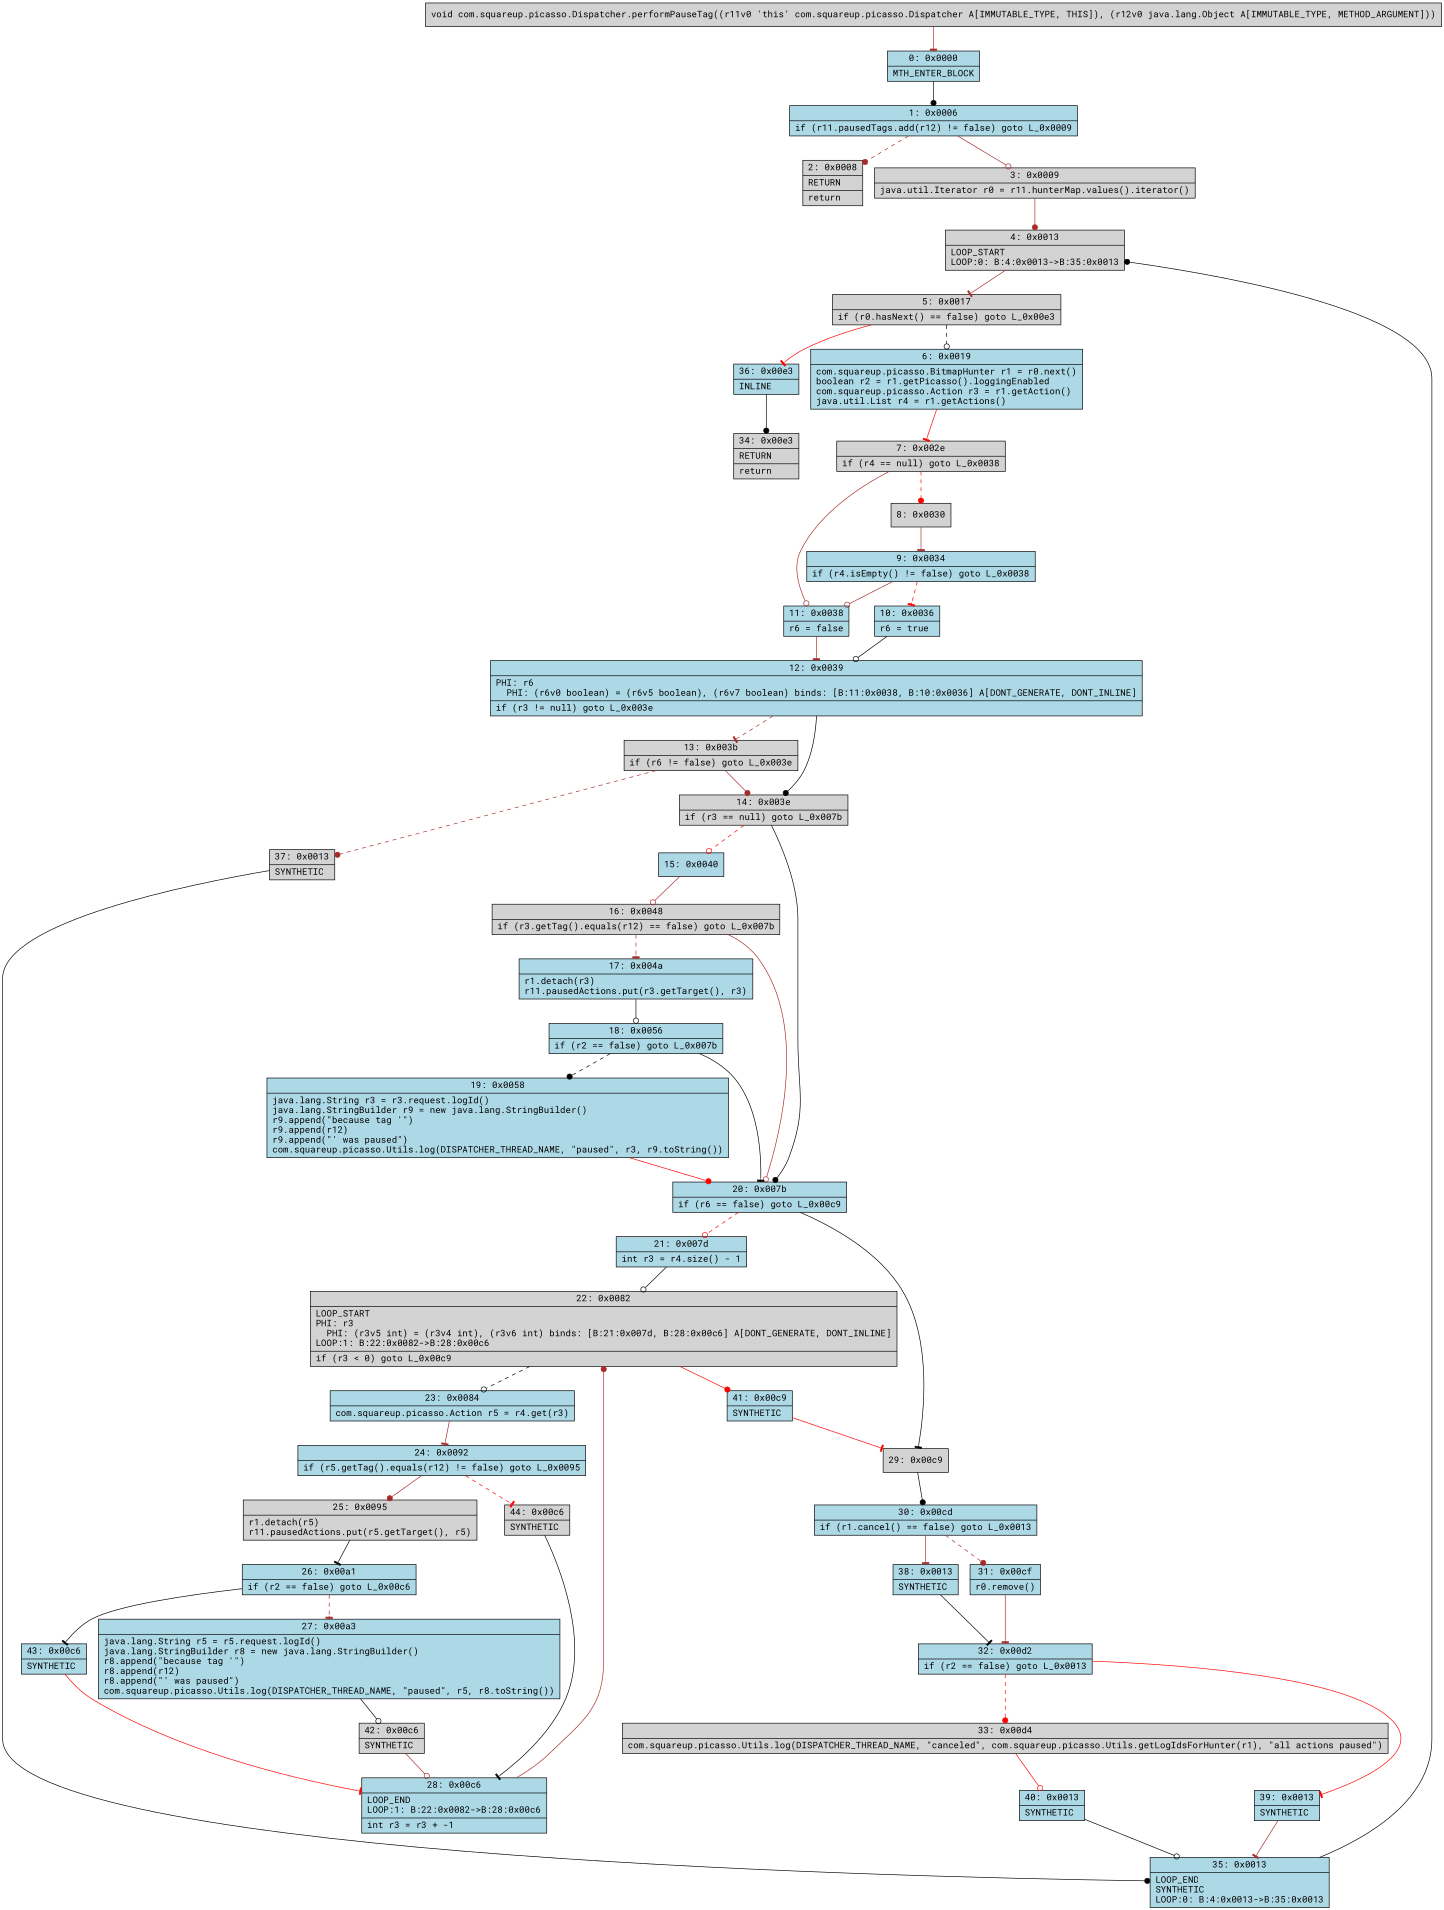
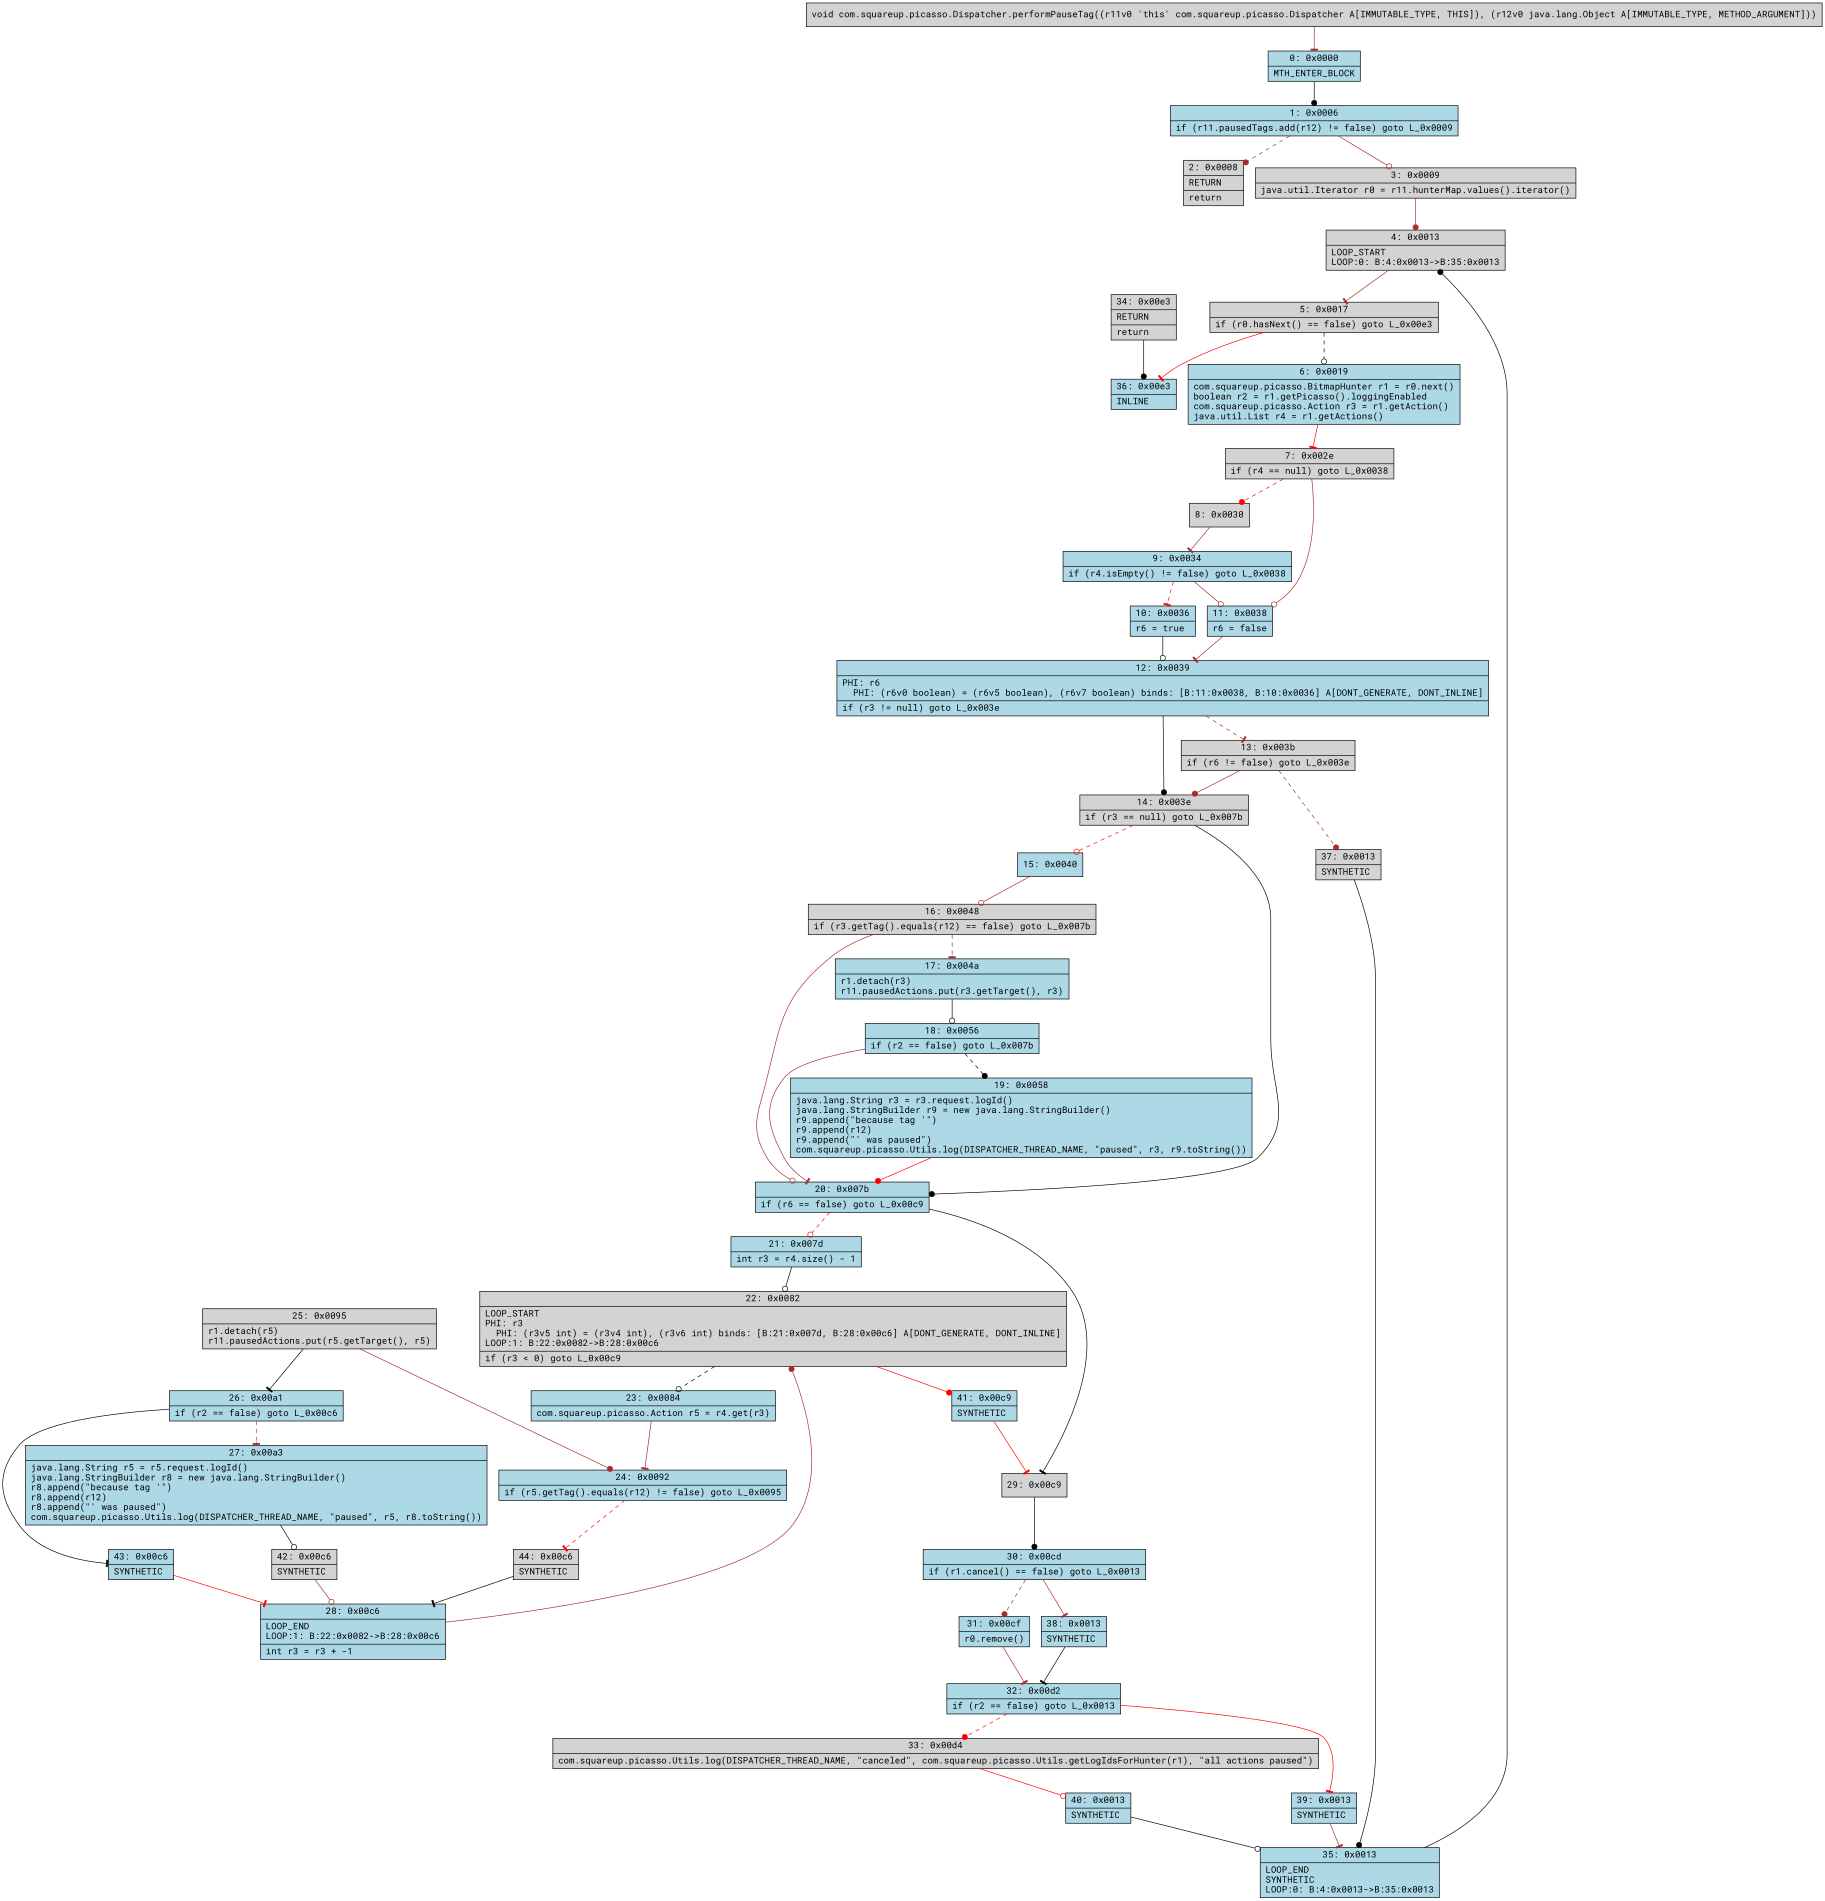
(766, 411) -> (1144, 357)
(750, 1105) -> (776, 1091)
(407, 1486) -> (484, 1408)
